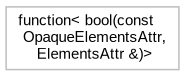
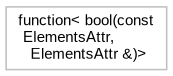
(93, 38) -> (86, 38)
